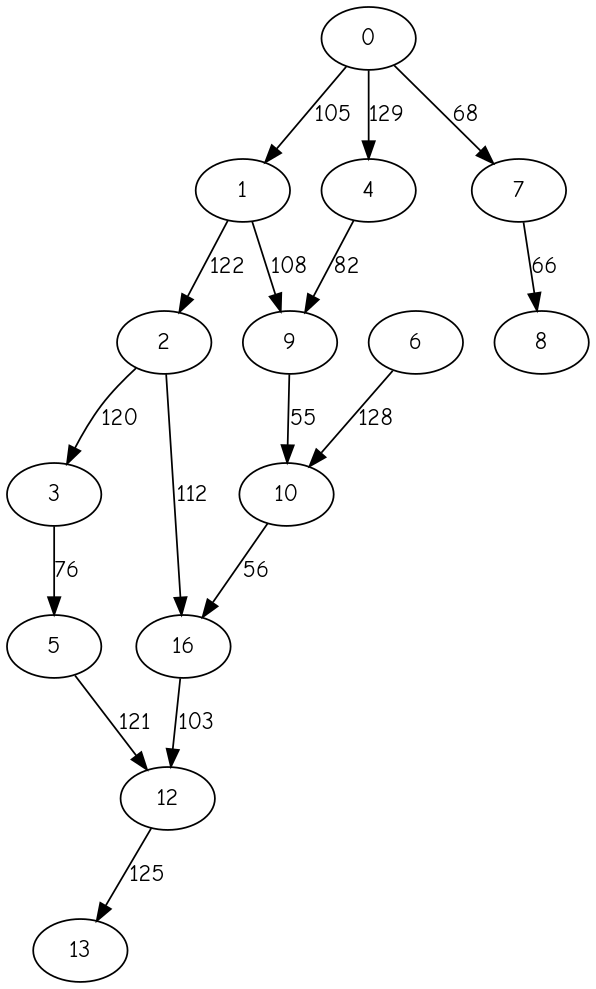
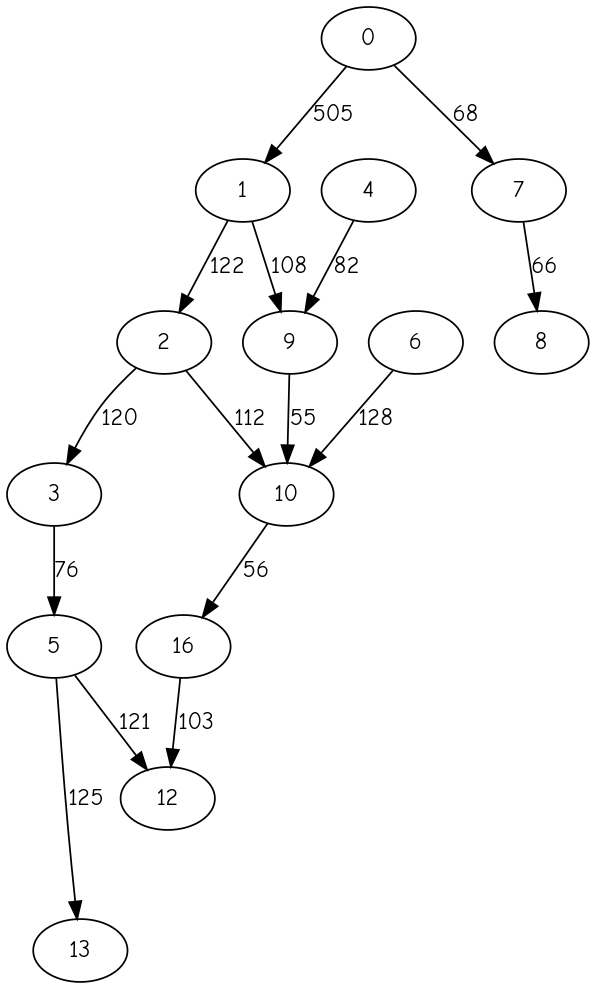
(369, 106) -> none
(334, 114) -> (334, 114)
(173, 486) -> (220, 412)
(129, 867) -> (65, 790)
